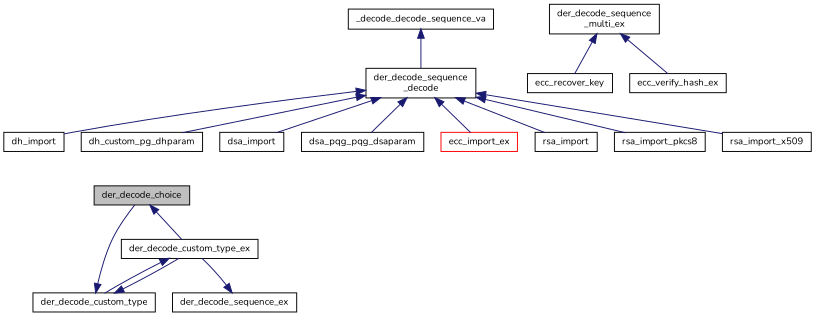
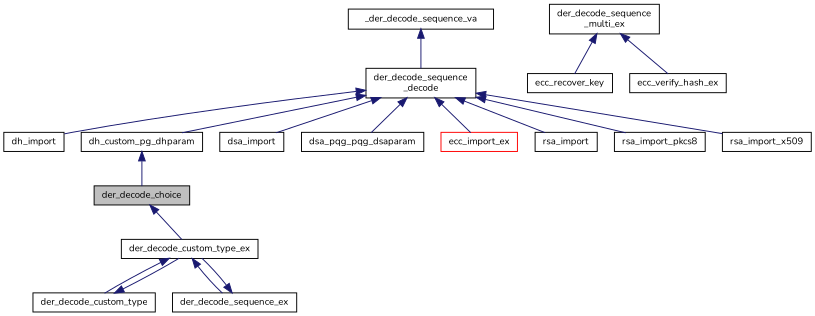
(421, 19) -> (421, 19)
(111, 242) -> (142, 174)
none -> (210, 280)
